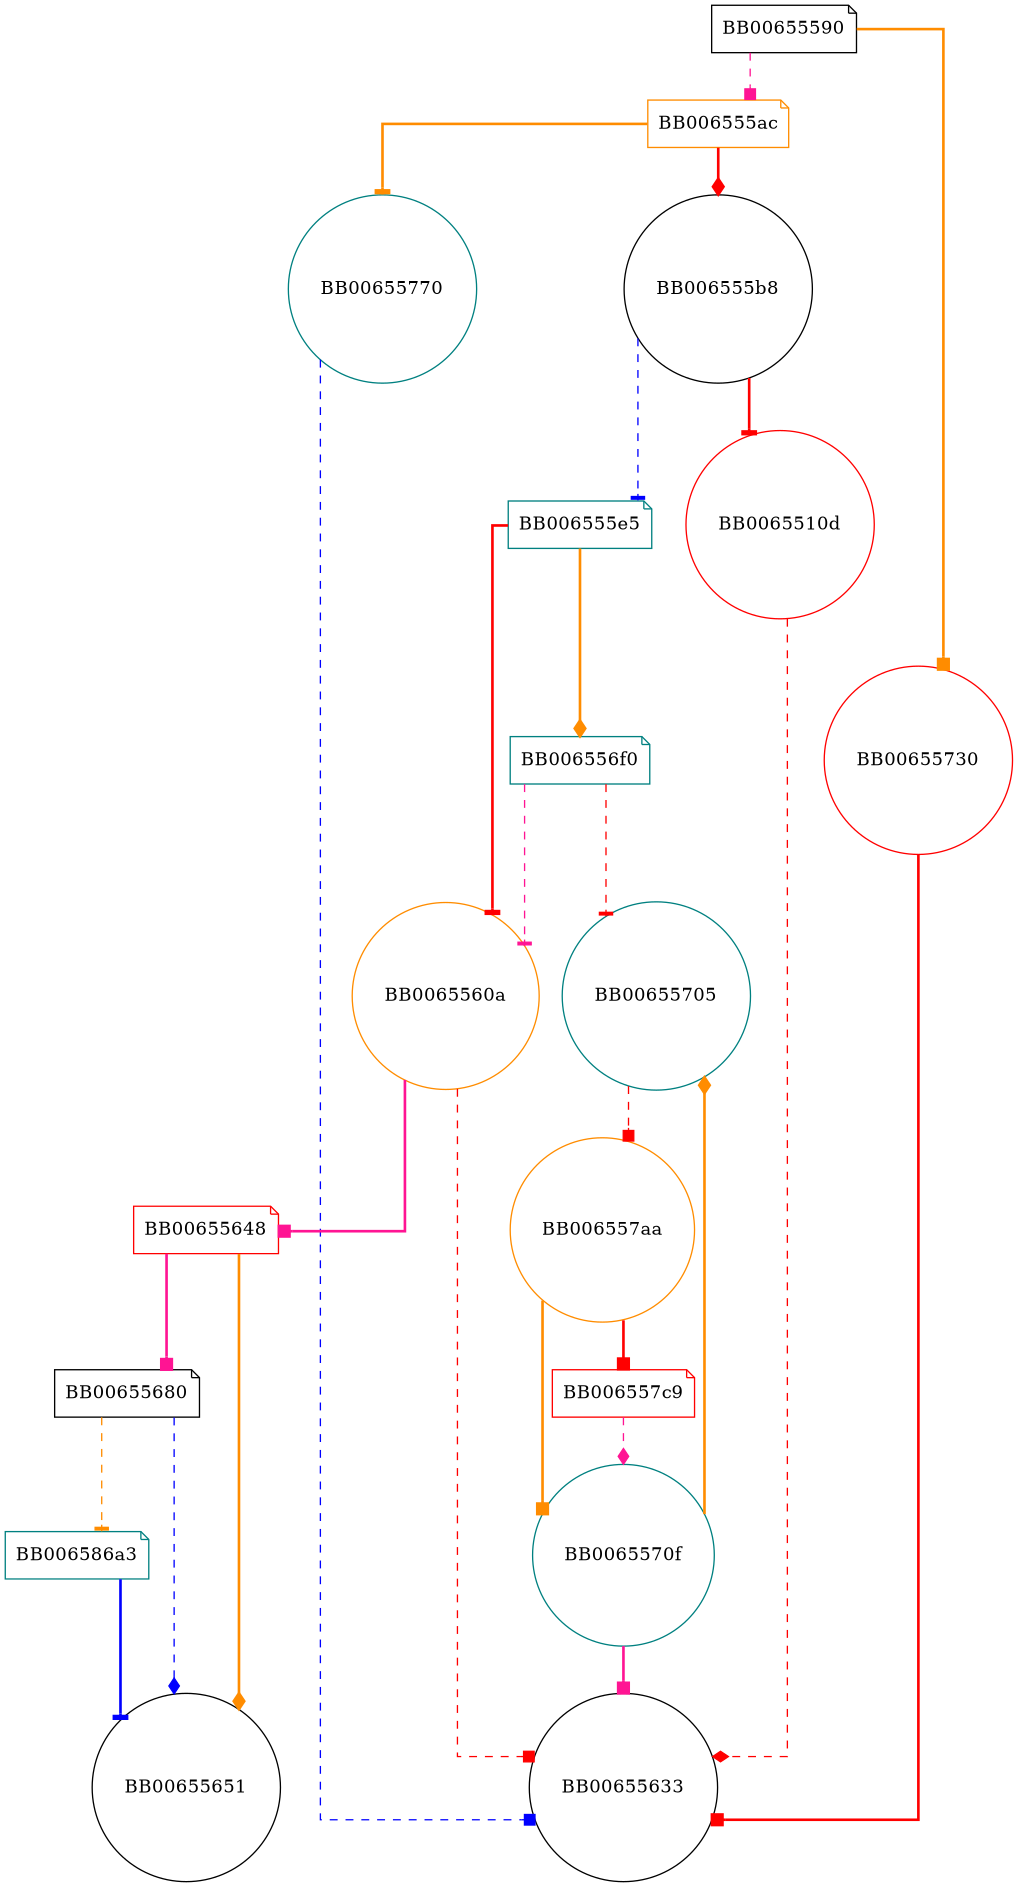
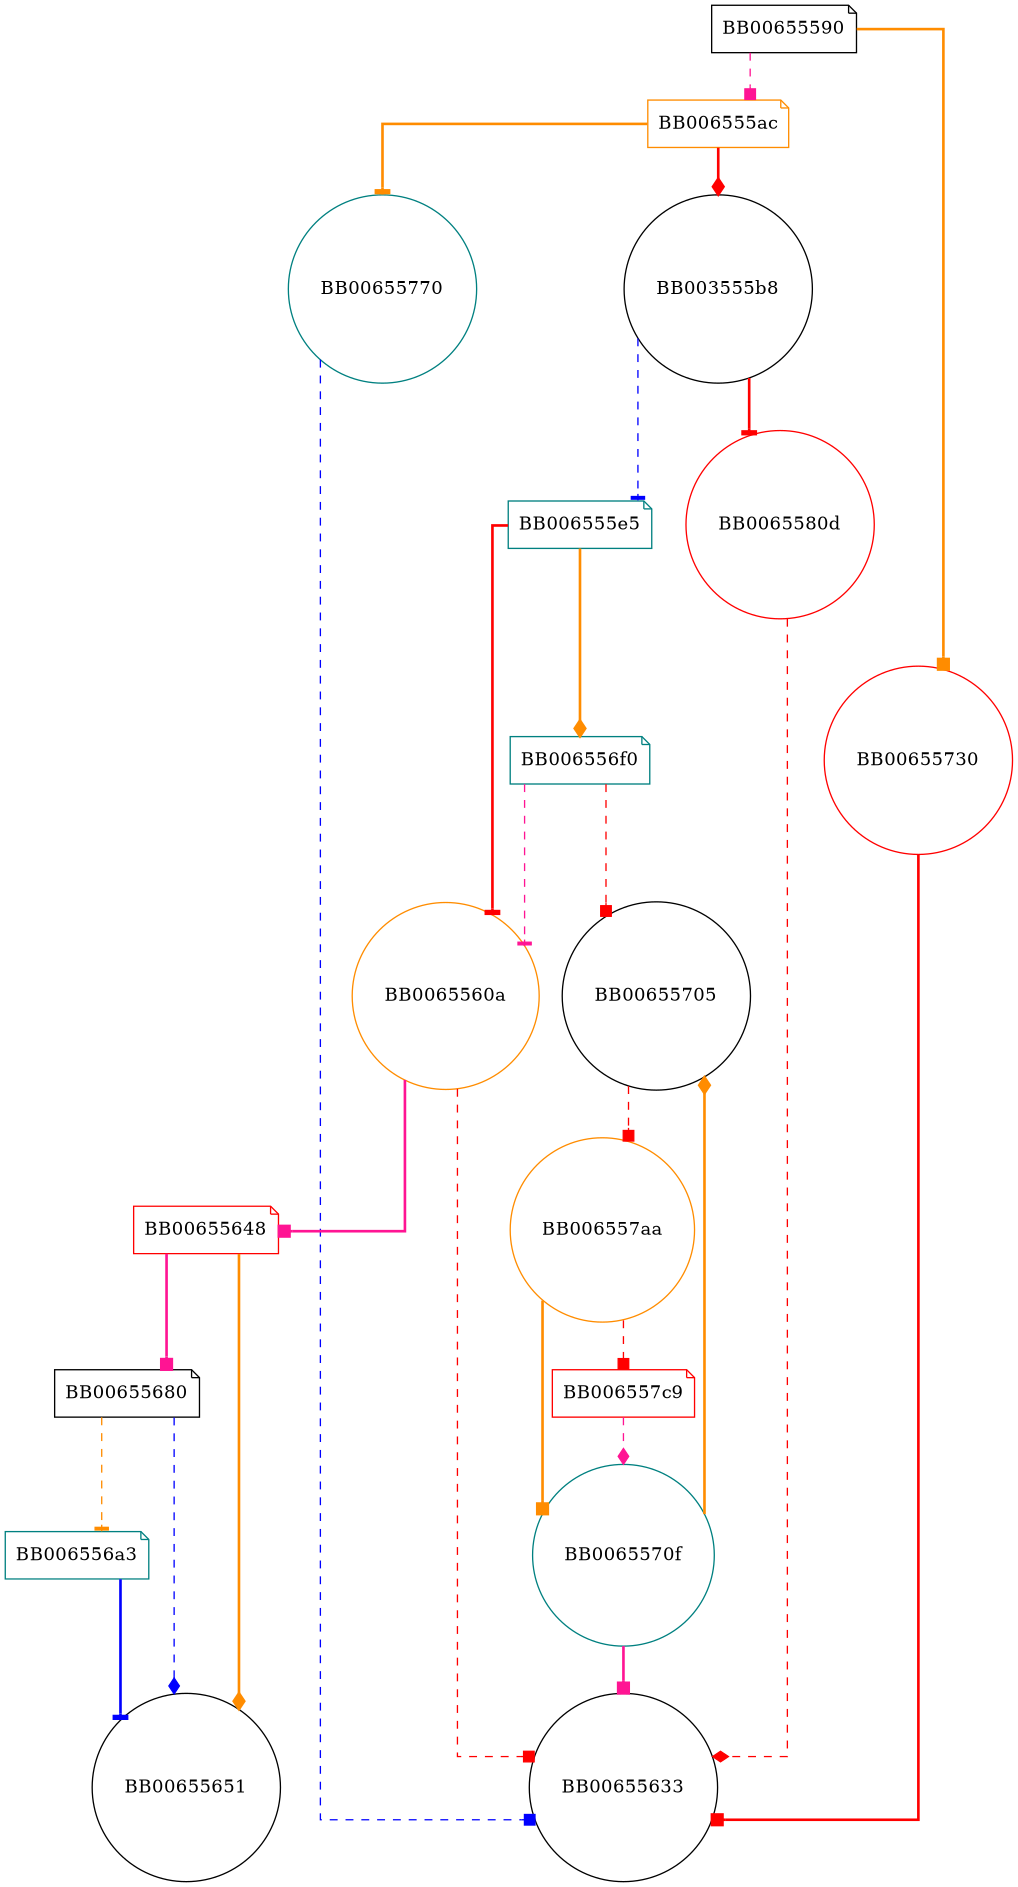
(718, 289) -> (718, 289)
(780, 525) -> (780, 525)
(606, 847) -> (606, 847)
(656, 996) -> (656, 996)
(623, 1338) -> (623, 1338)
(77, 1555) -> (77, 1555)
